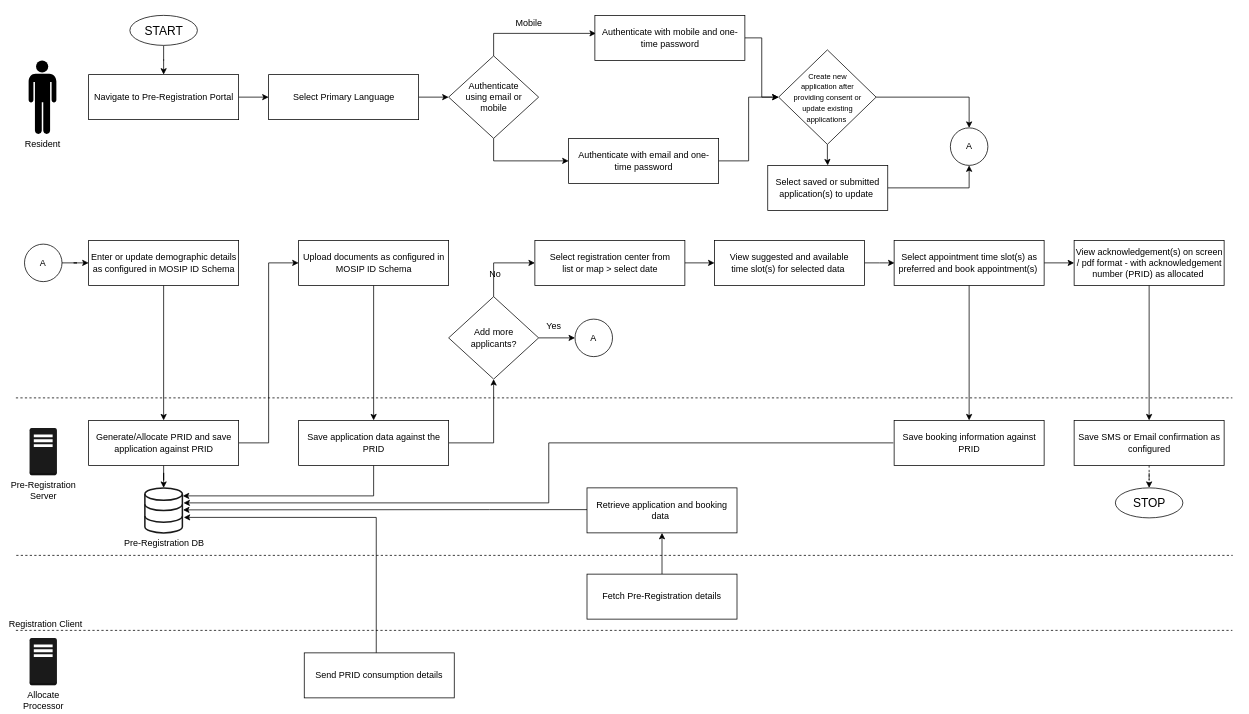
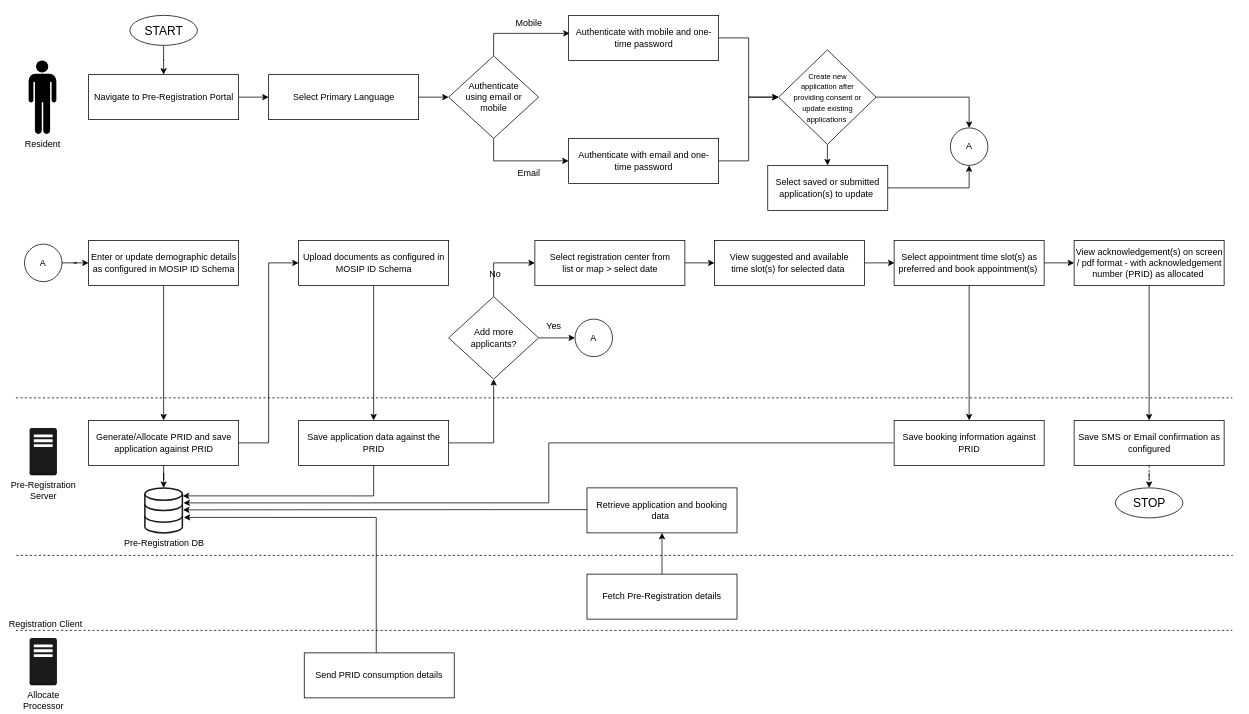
(670, 38) -> (644, 38)
none -> (529, 173)
